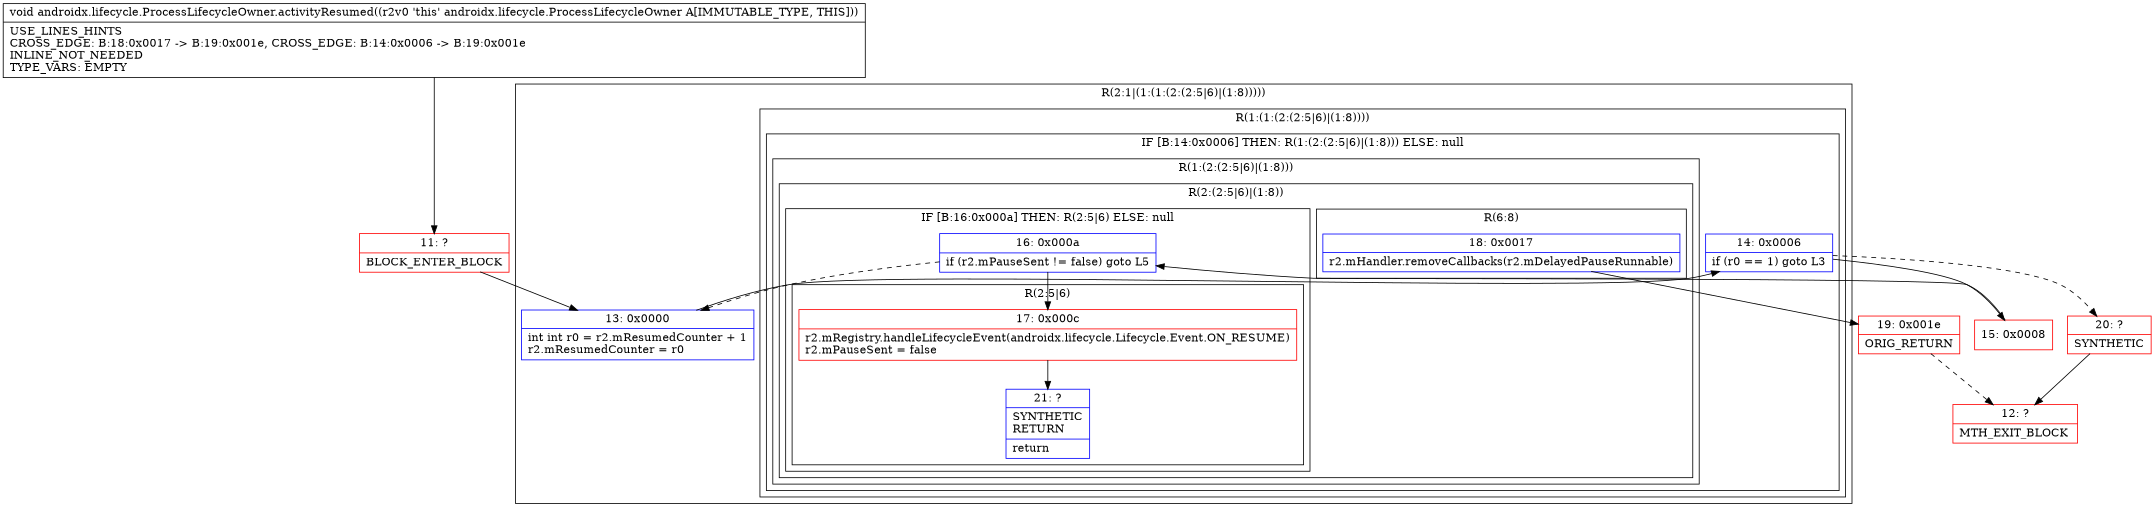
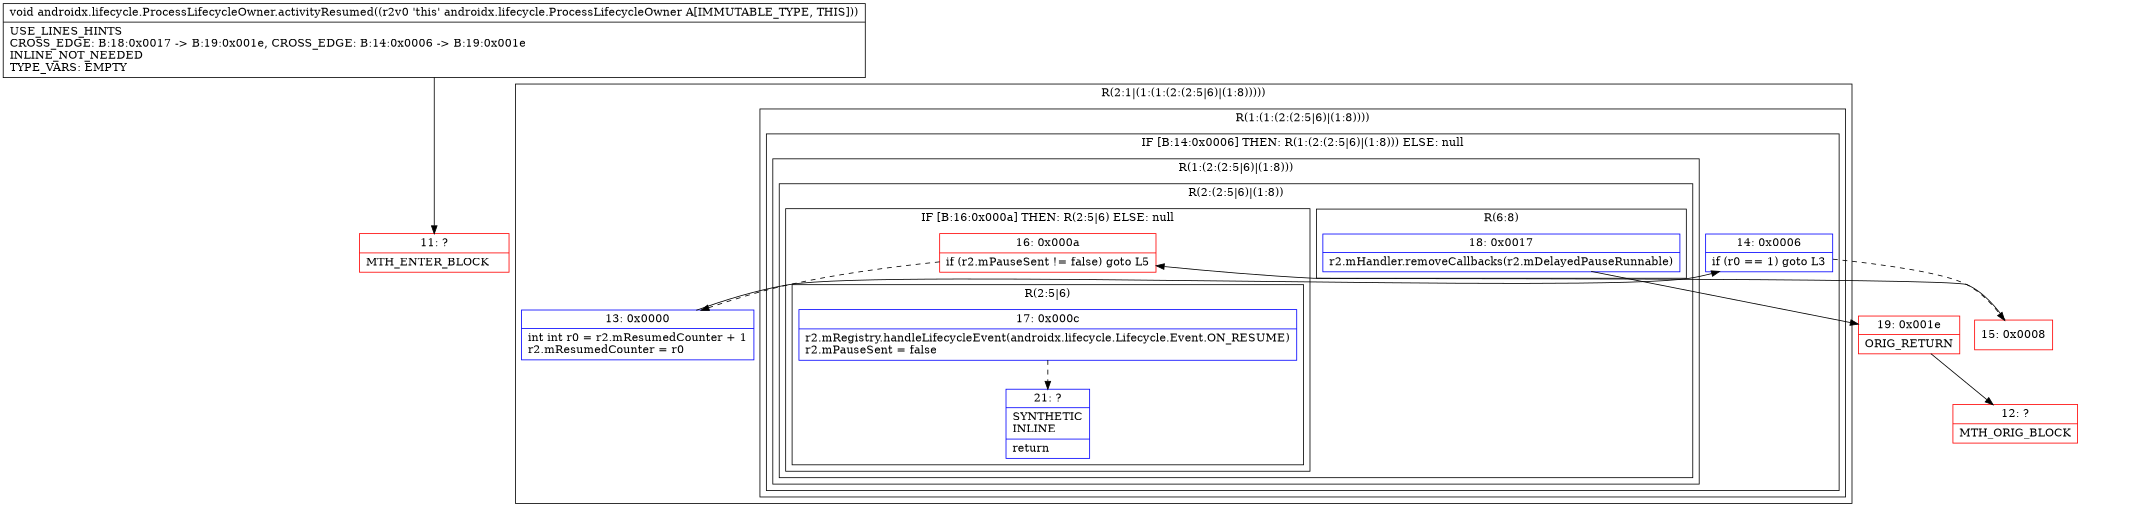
(1048, 253) -> (1048, 253)
(434, 262) -> (428, 262)
(1923, 272) -> (1923, 272)
(525, 290) -> none
(1048, 290) -> none
(1048, 335) -> (1048, 335)
(2109, 335) -> none
(1048, 371) -> (1048, 371)
(1959, 377) -> (1959, 377)
(1039, 429) -> (1035, 429)
(2014, 433) -> (2015, 433)
